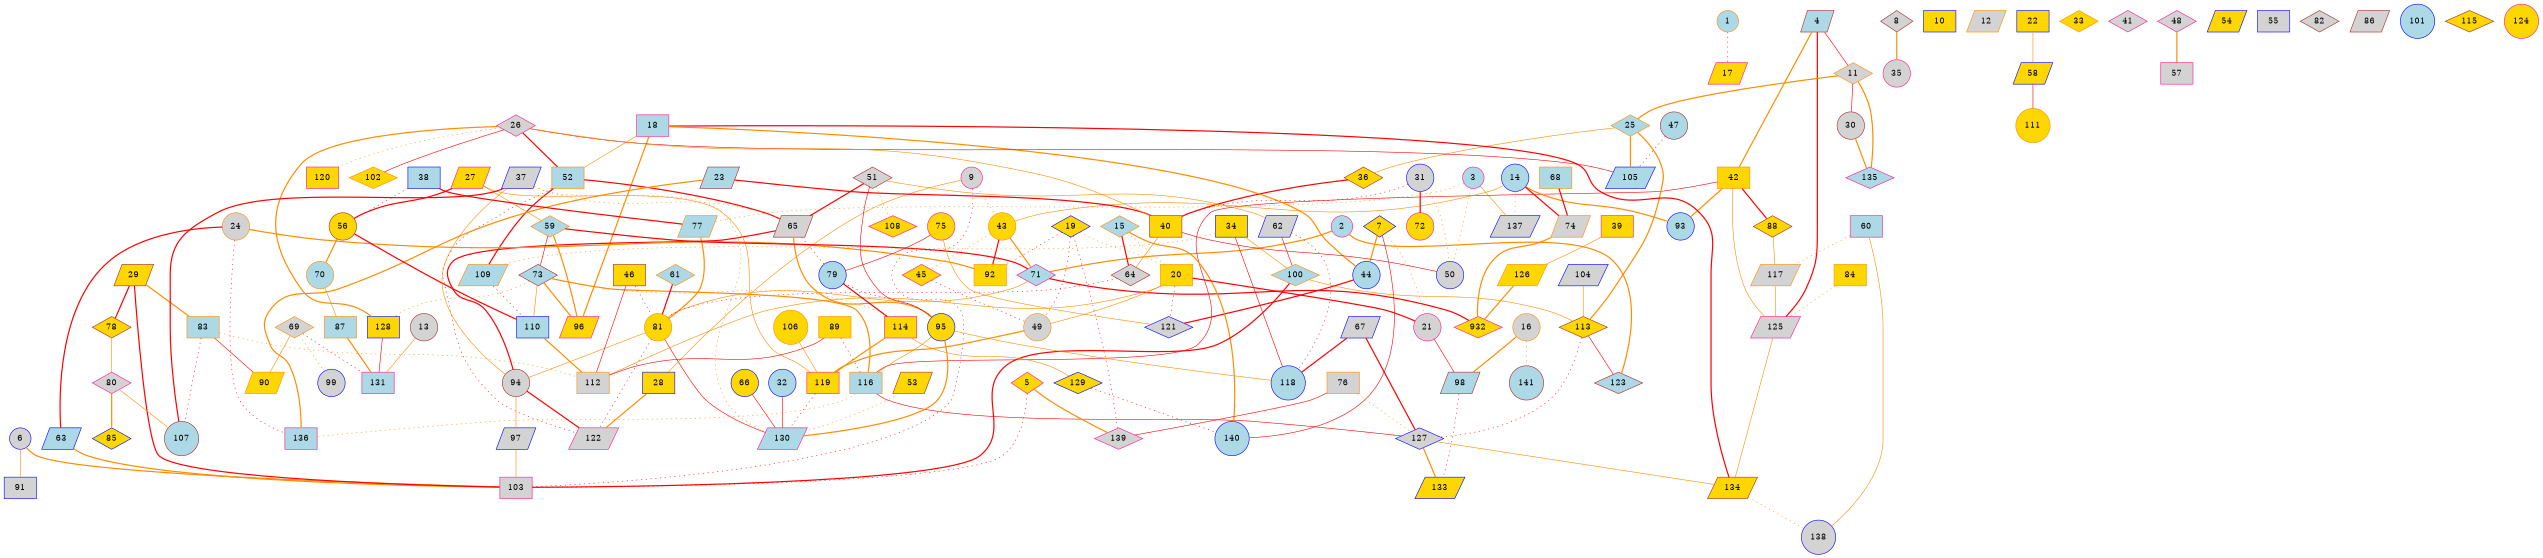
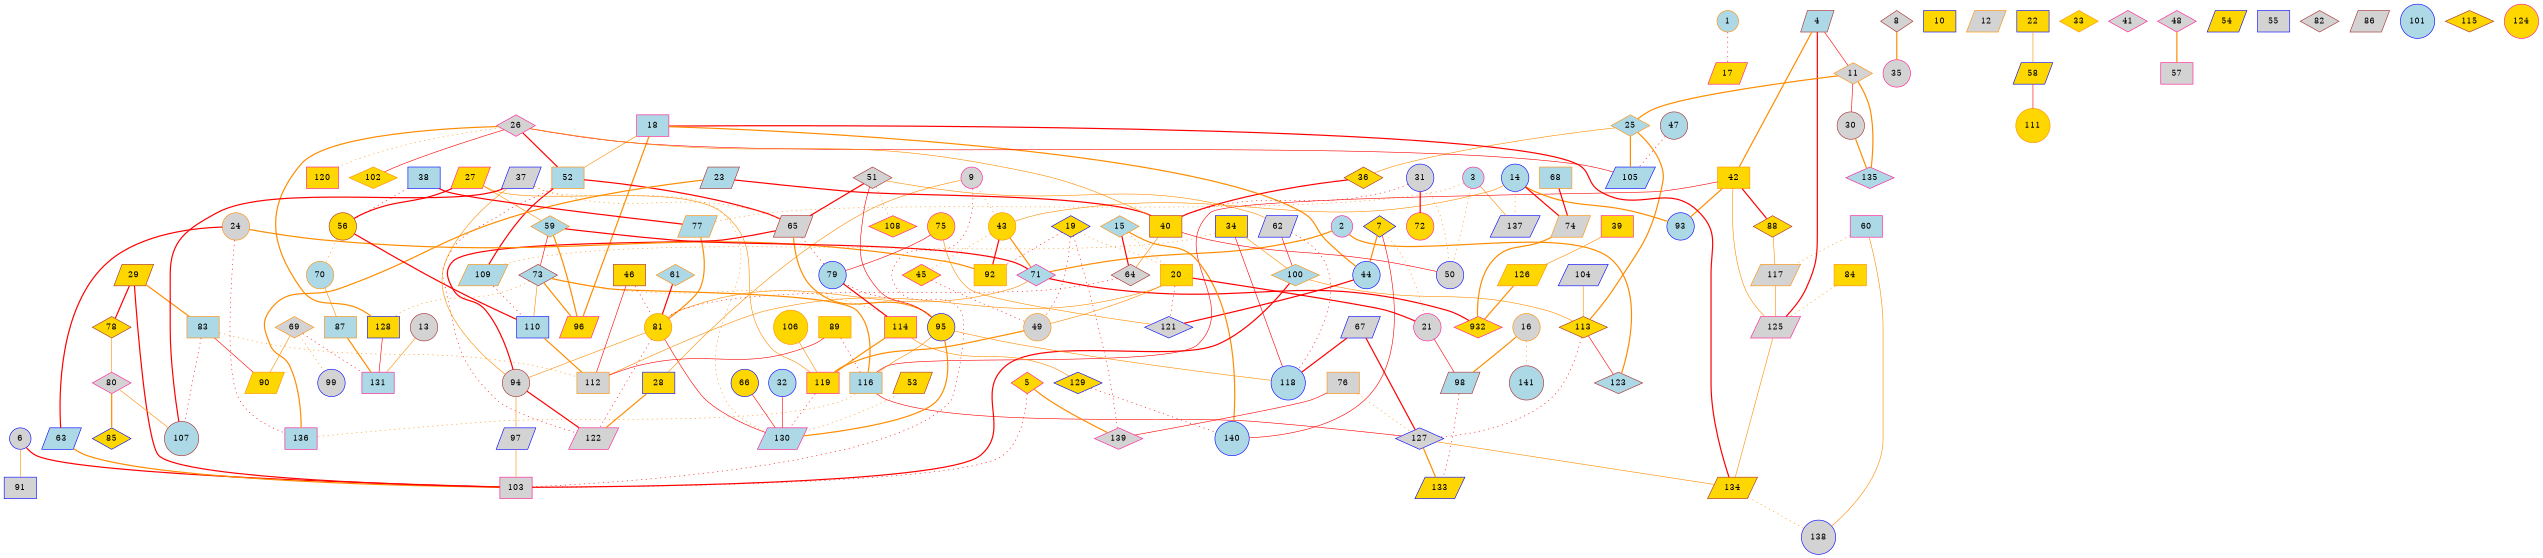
(331, 251) -> (331, 251)
(142, 471) -> (142, 471)
